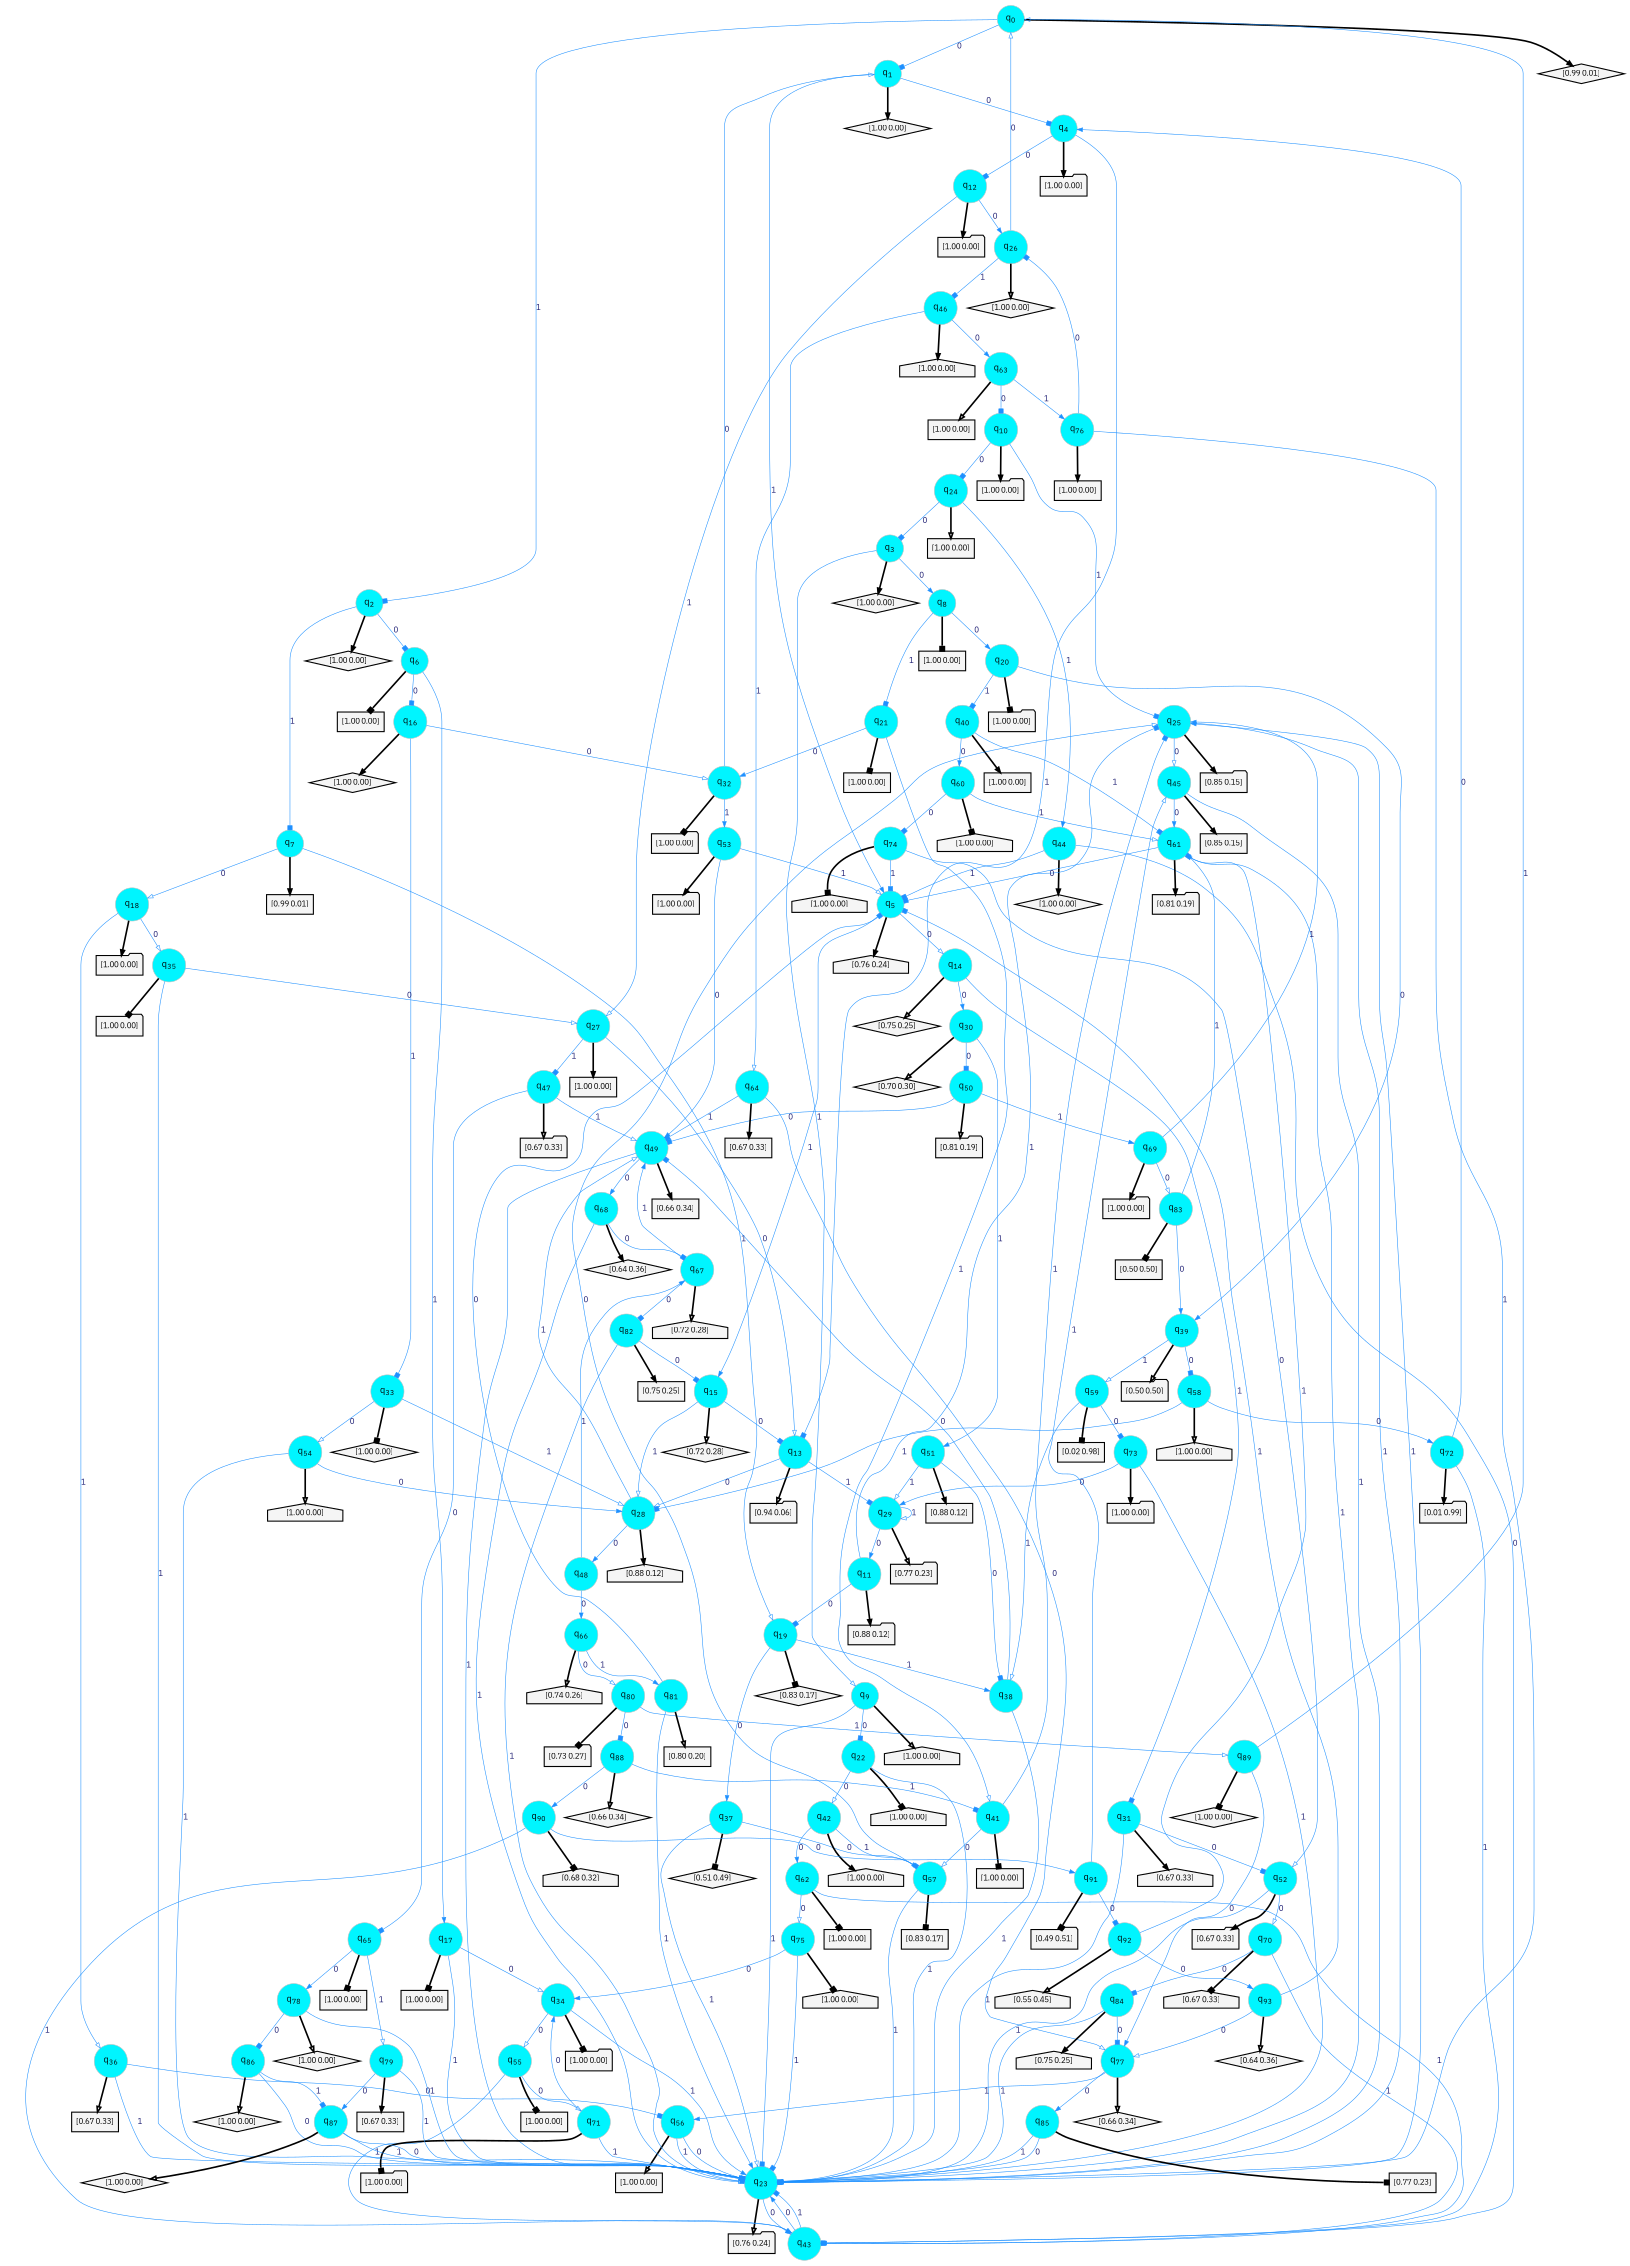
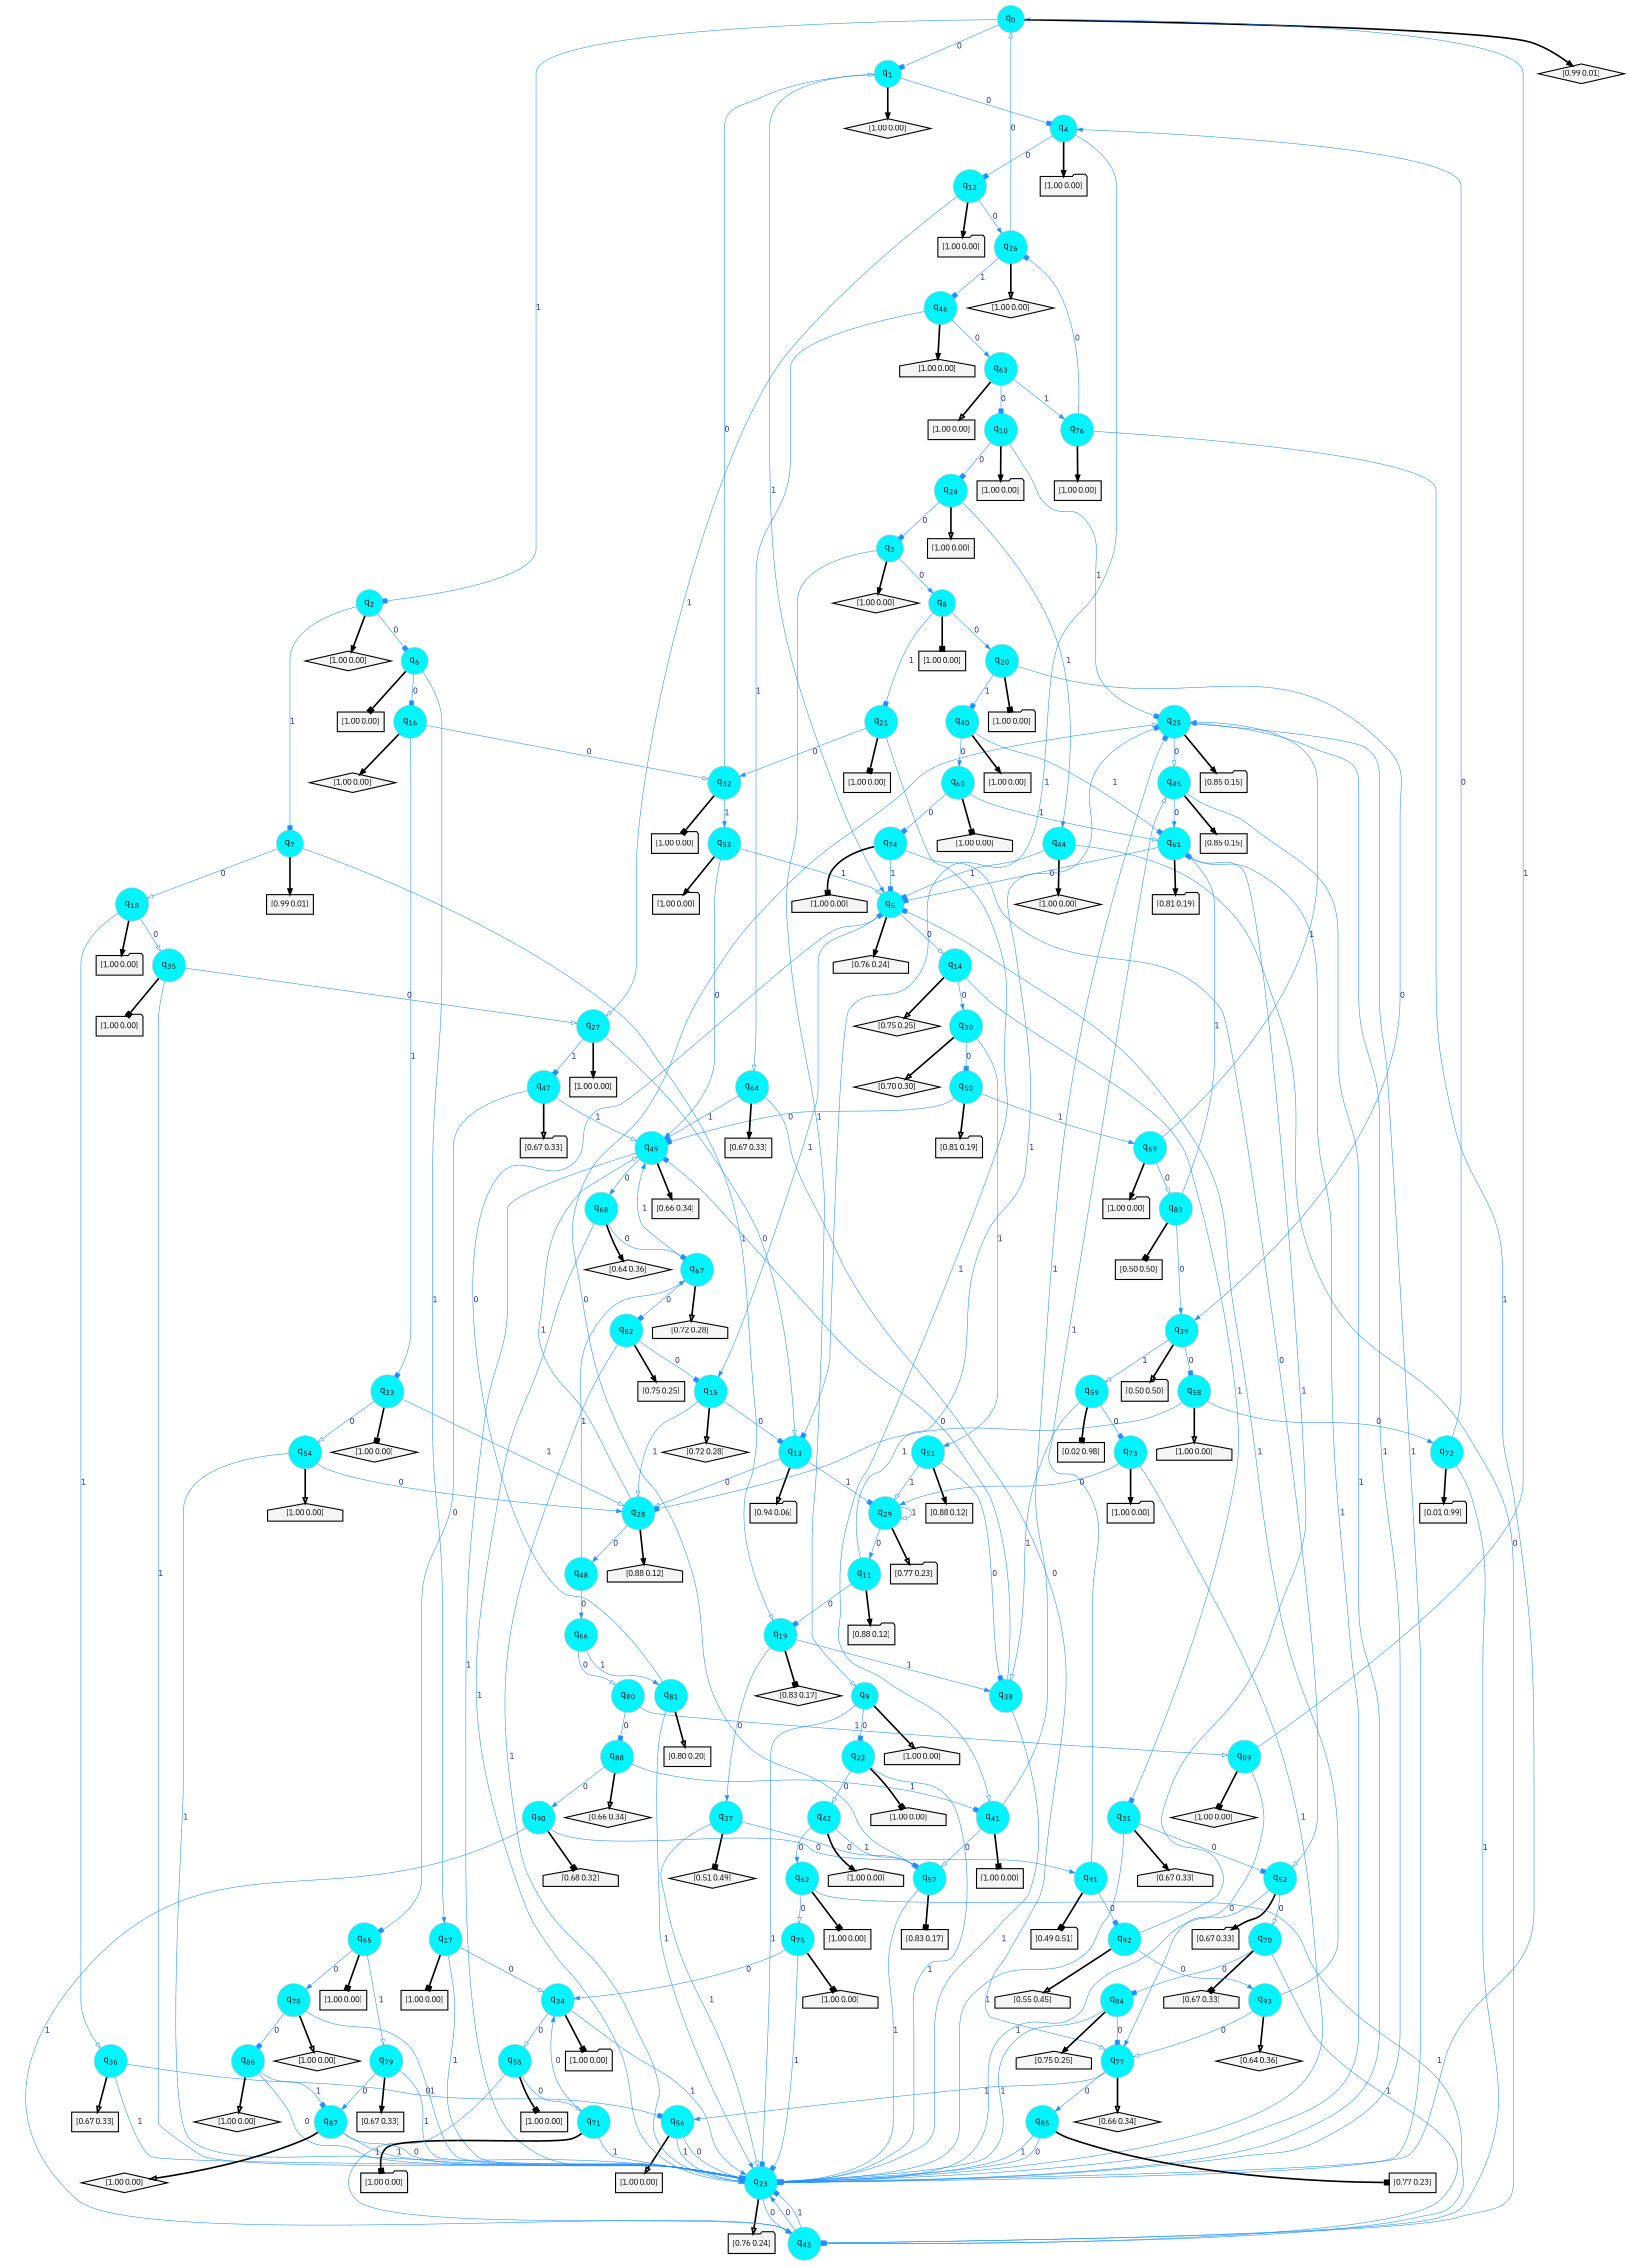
(564, 1696) -> none
(568, 1757) -> none
